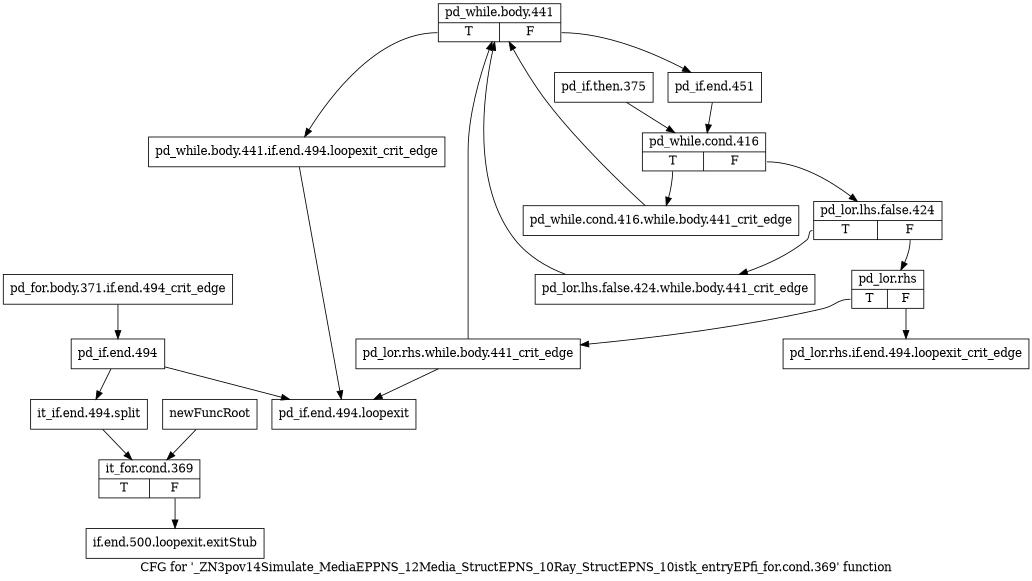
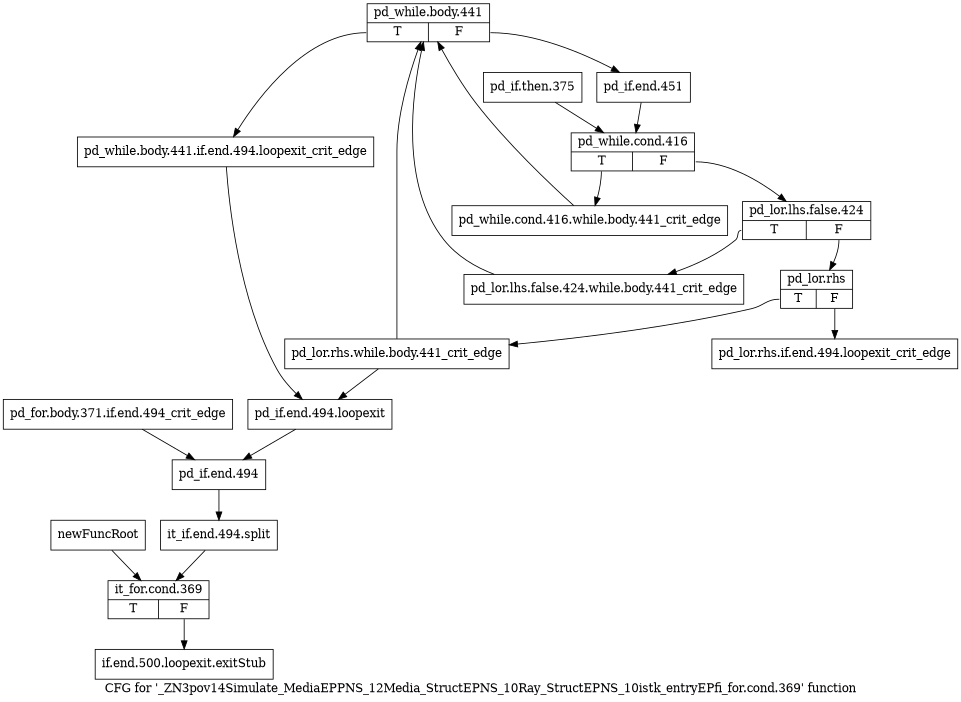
(223, 382) -> (273, 442)
